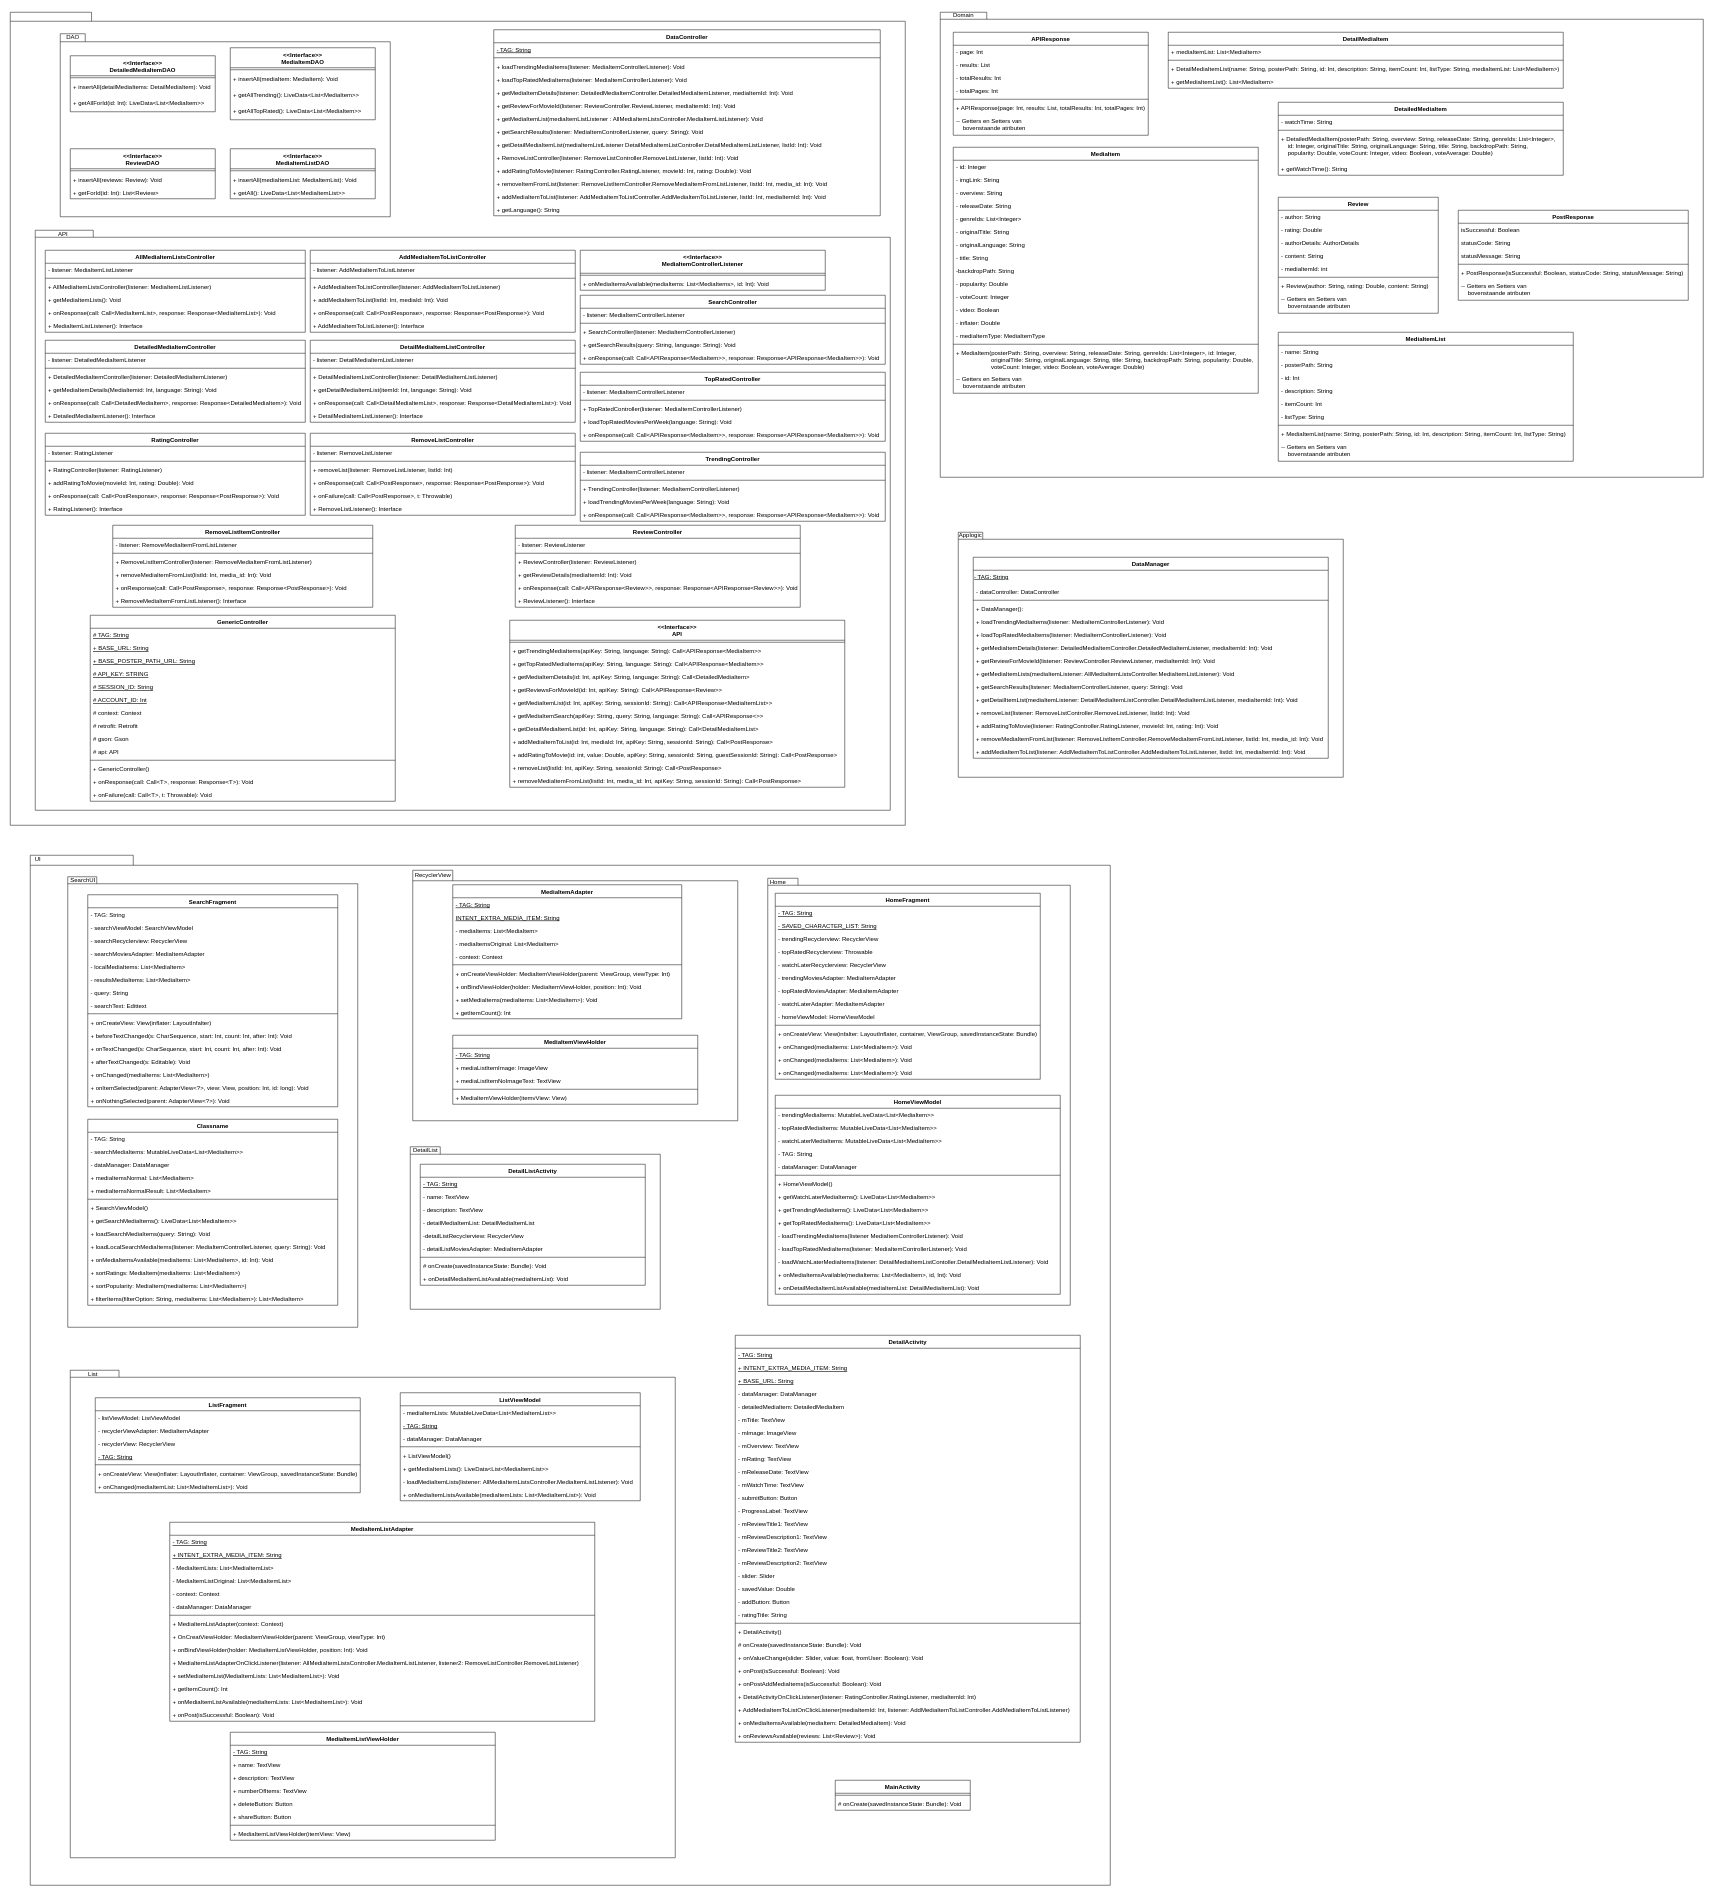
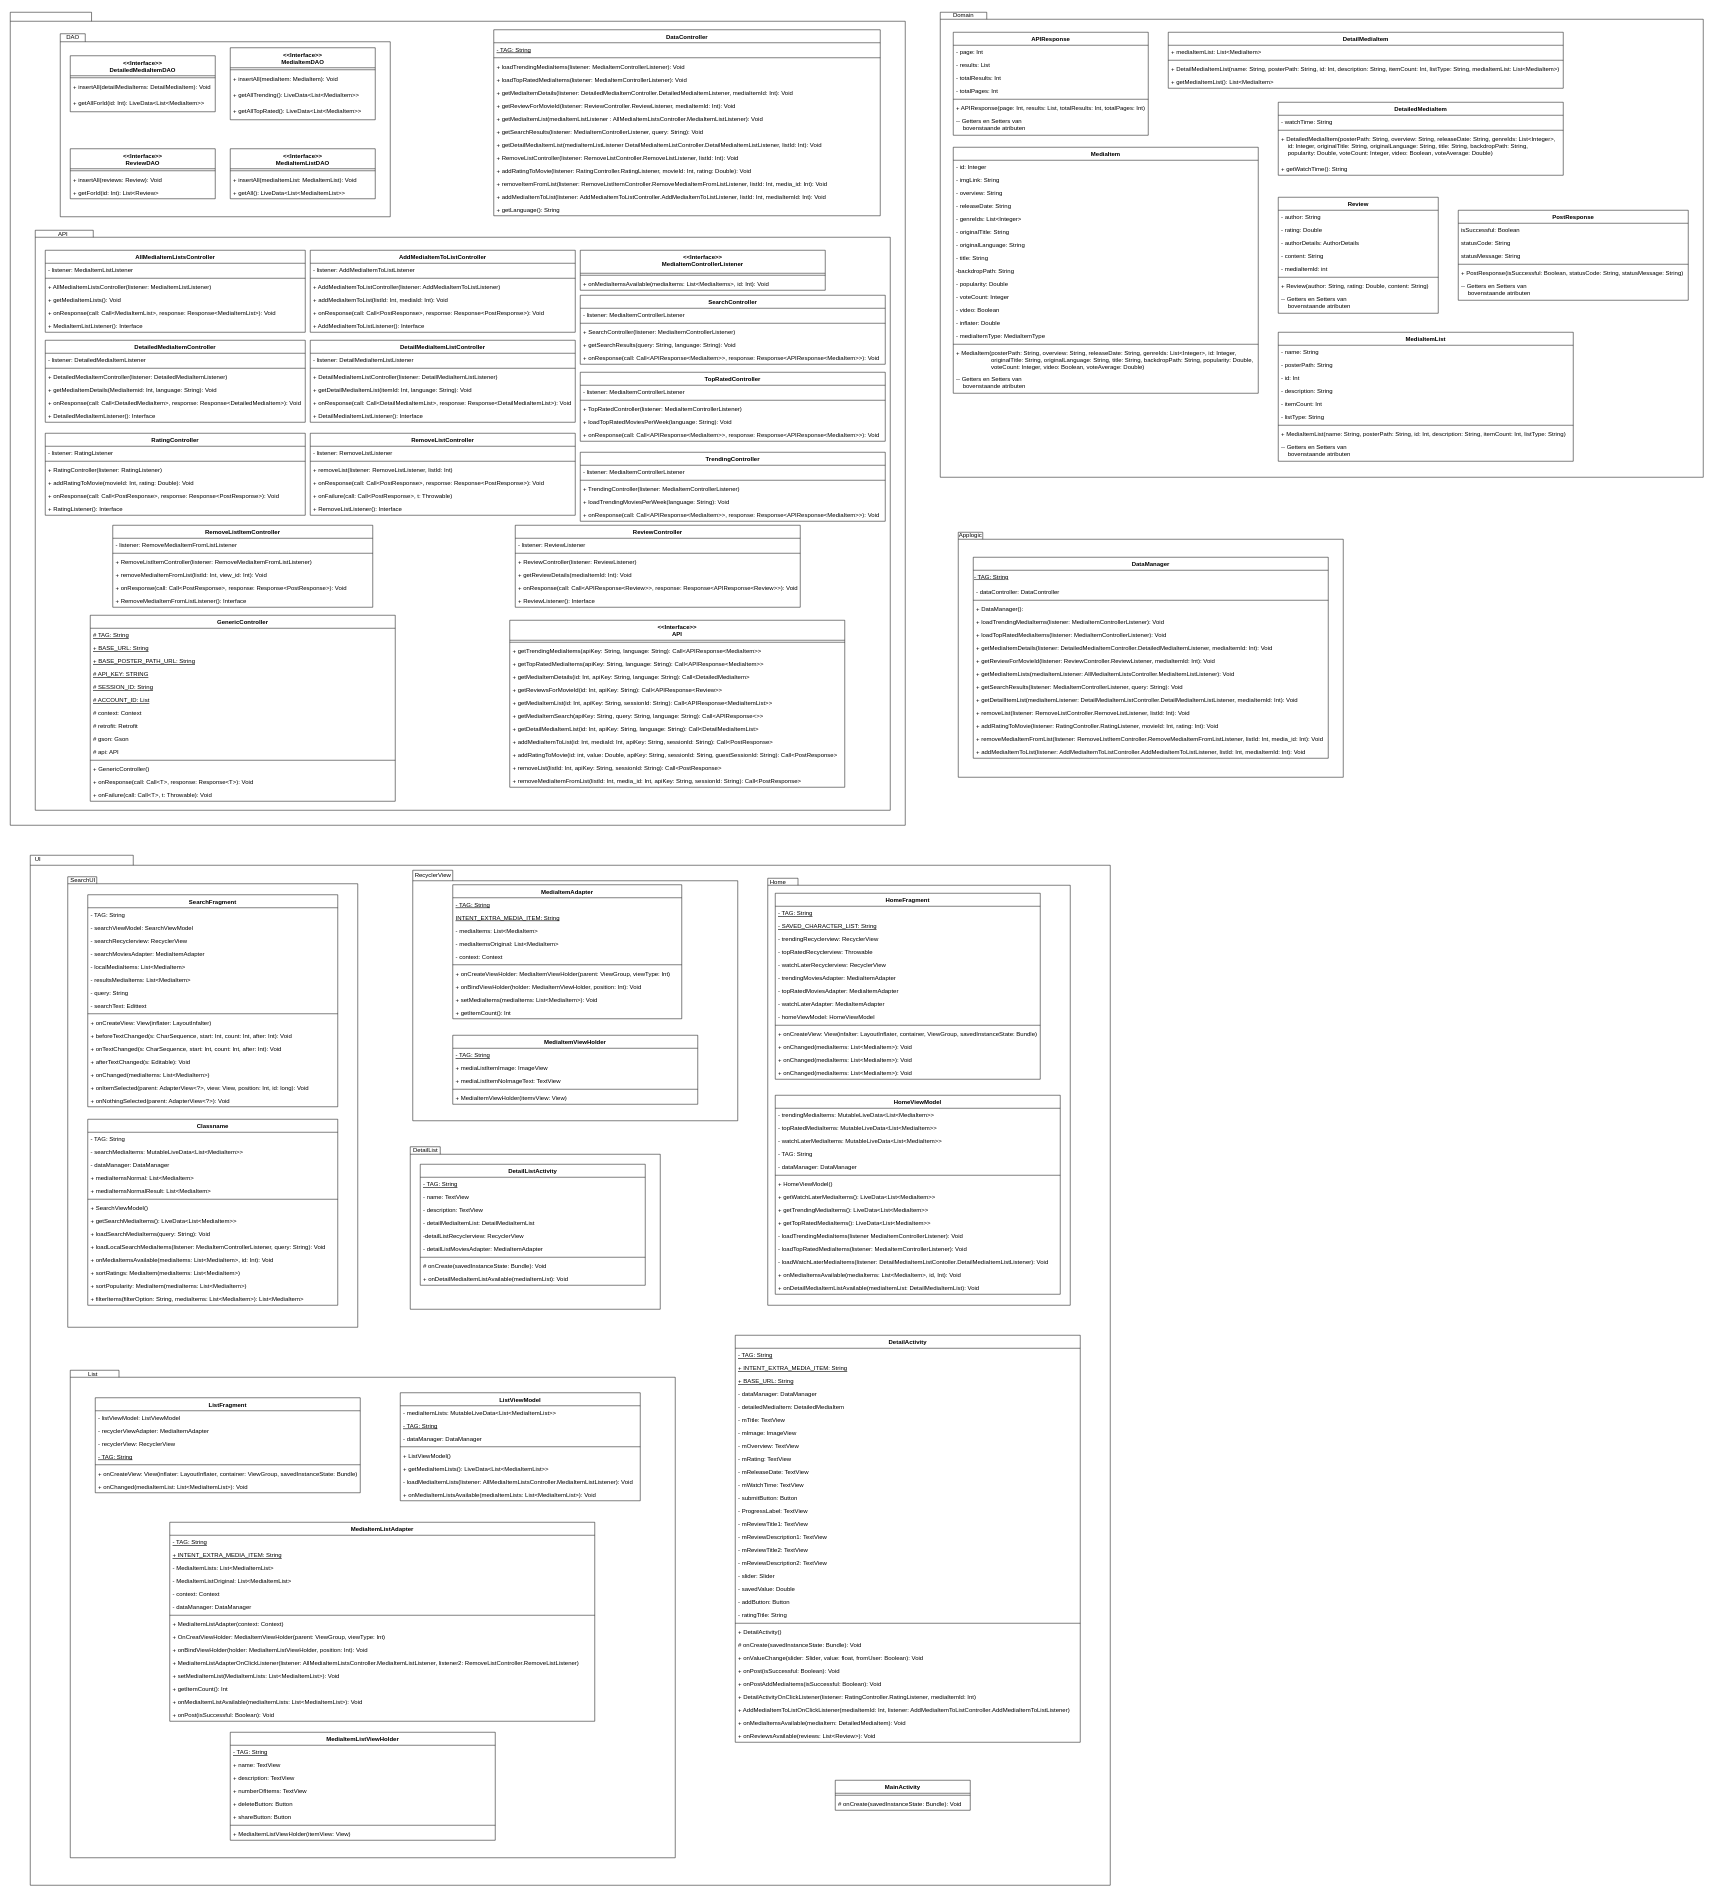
(202, 575) -> (200, 575)
(119, 700) -> (120, 700)
